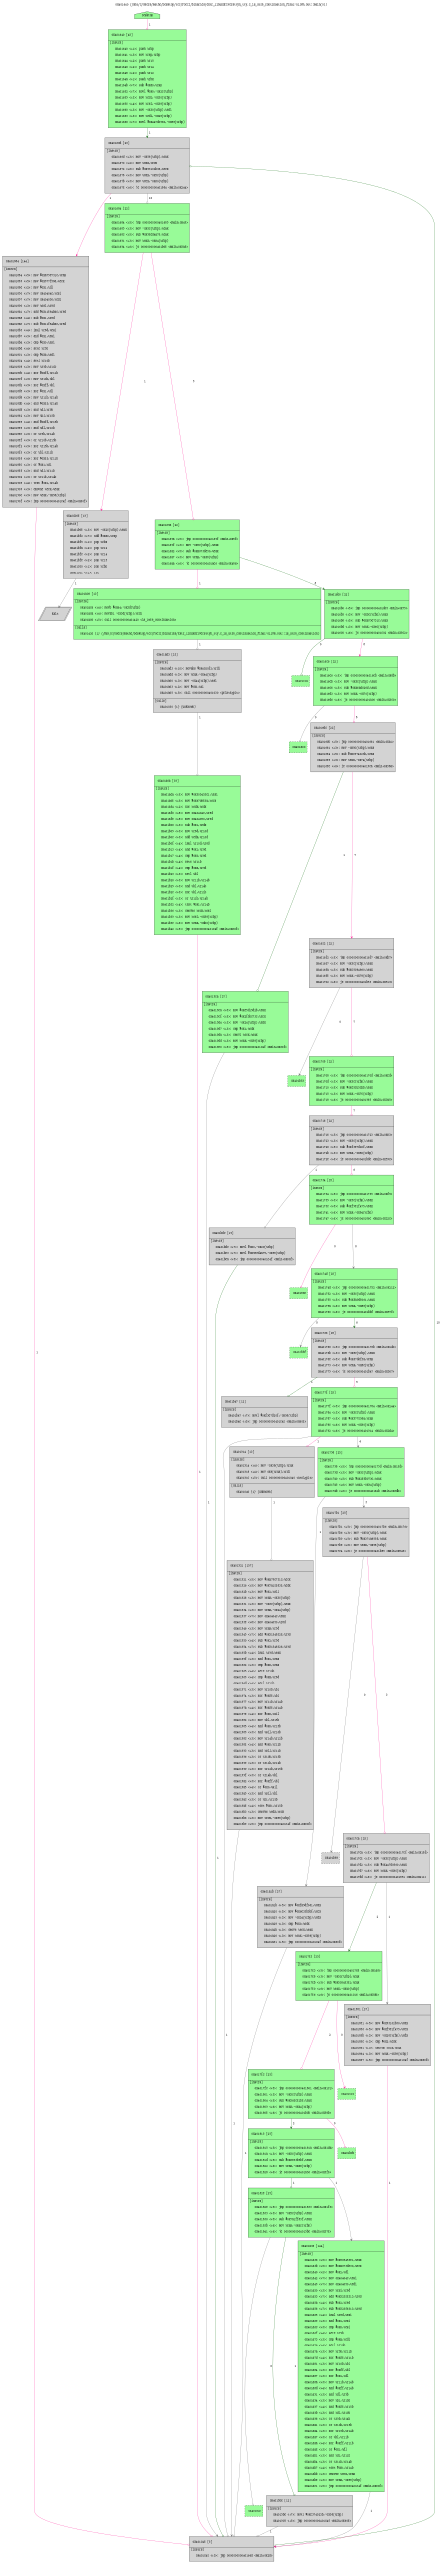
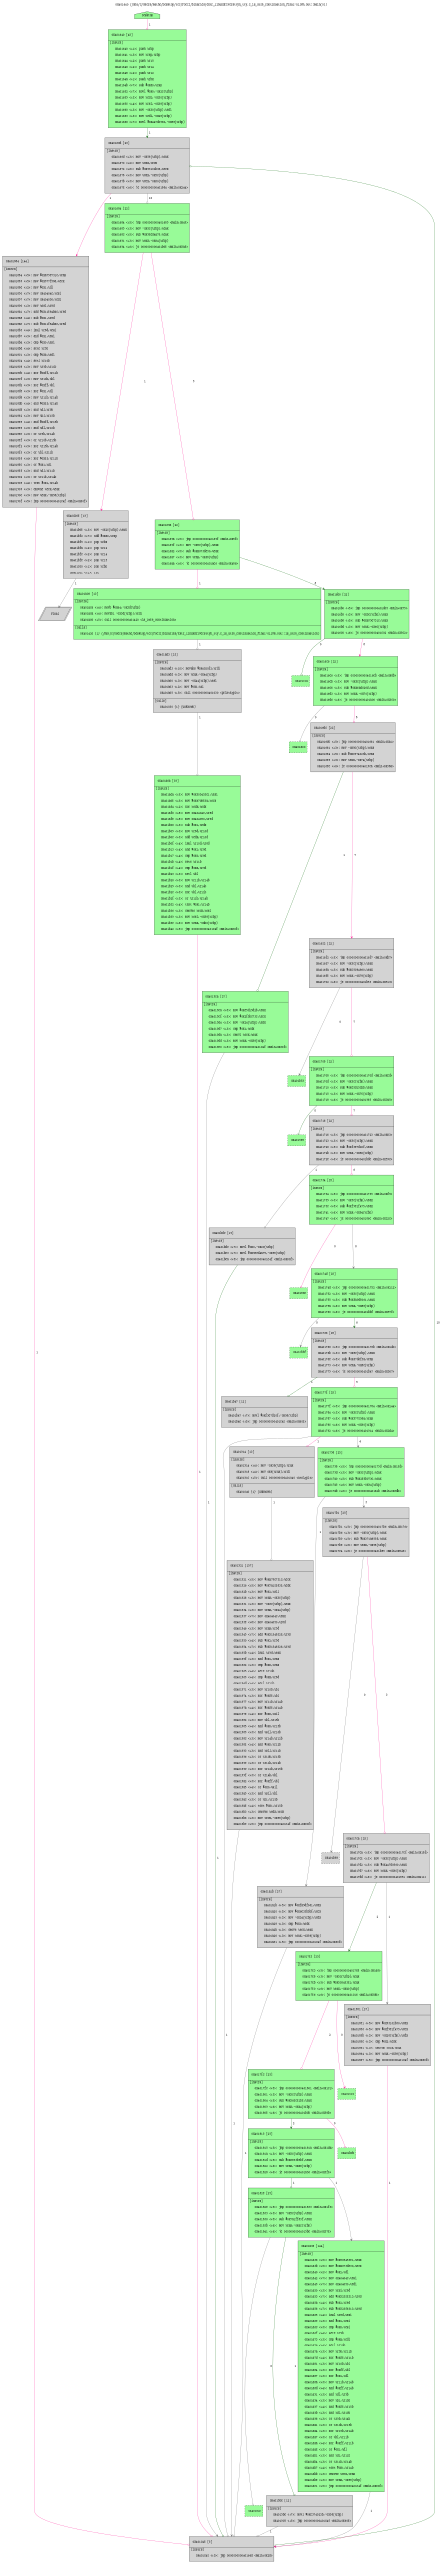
(55, 614) -> (55, 614)
none -> (297, 1140)
